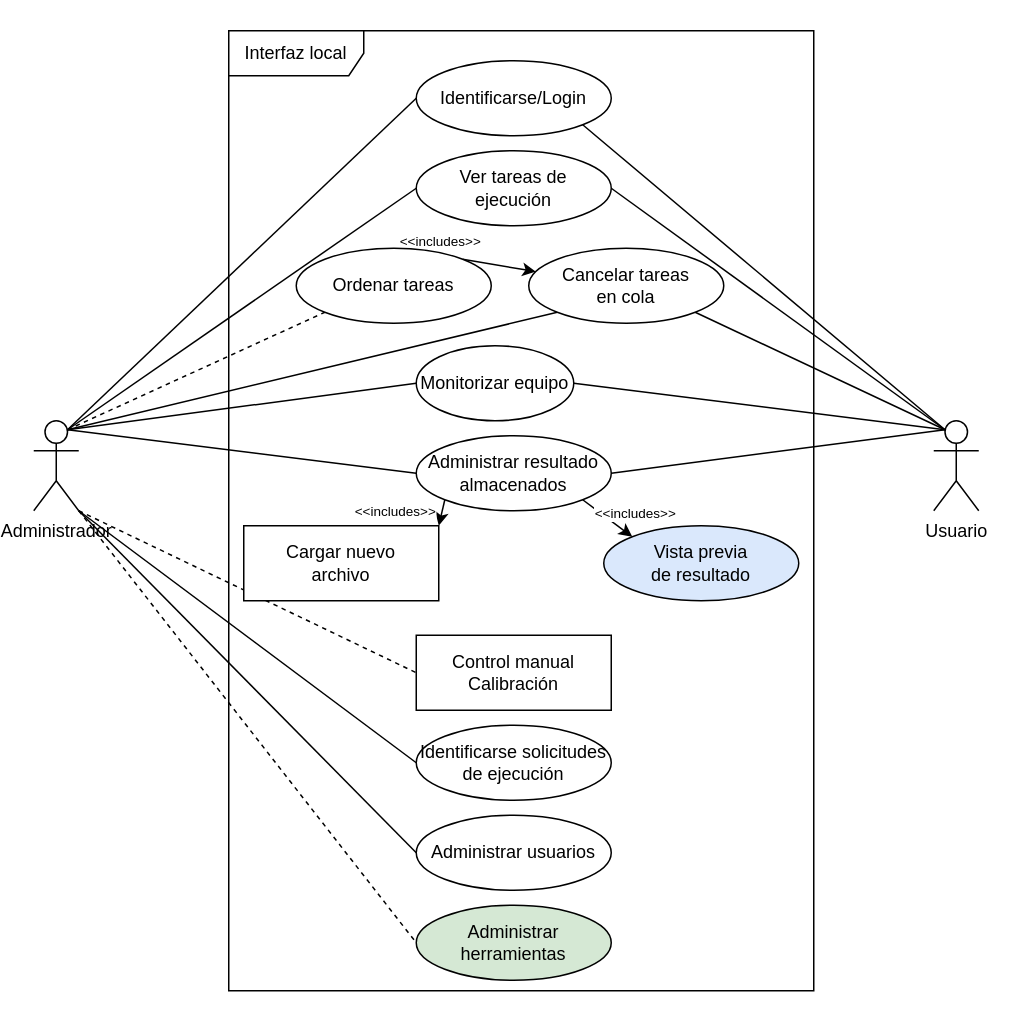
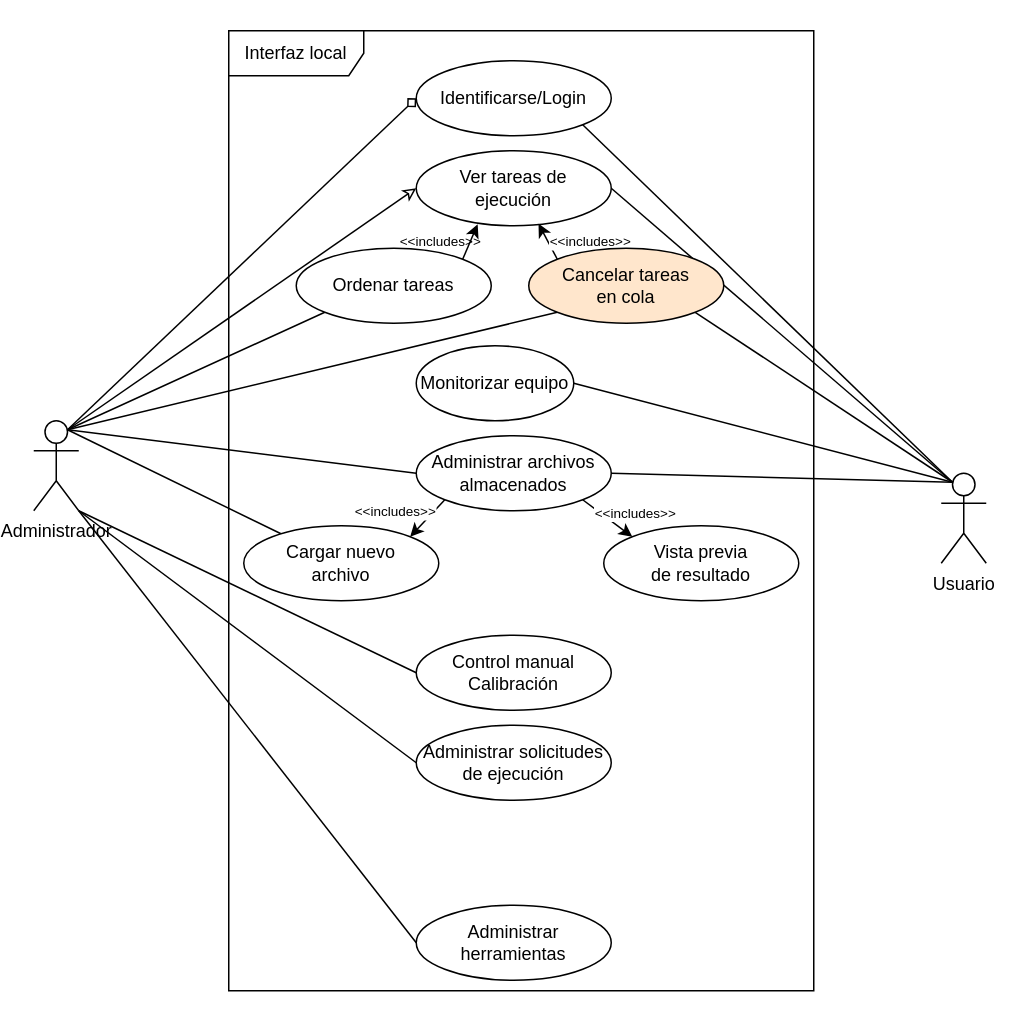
(411, 103) -> (407, 107)
(410, 192) -> (407, 195)
none -> (550, 245)
(495, 265) -> (468, 246)
(626, 286) -> (626, 286)
(200, 369) -> (200, 369)
(246, 406) -> (176, 482)
(956, 466) -> (964, 518)
(514, 473) -> (514, 473)
(341, 563) -> (341, 563)
(701, 563) -> (701, 563)
(249, 593) -> (249, 593)
(514, 673) -> (514, 673)
(255, 689) -> none
(252, 732) -> (252, 732)
(514, 763) -> (514, 763)
(514, 853) -> none
(514, 943) -> (514, 943)
